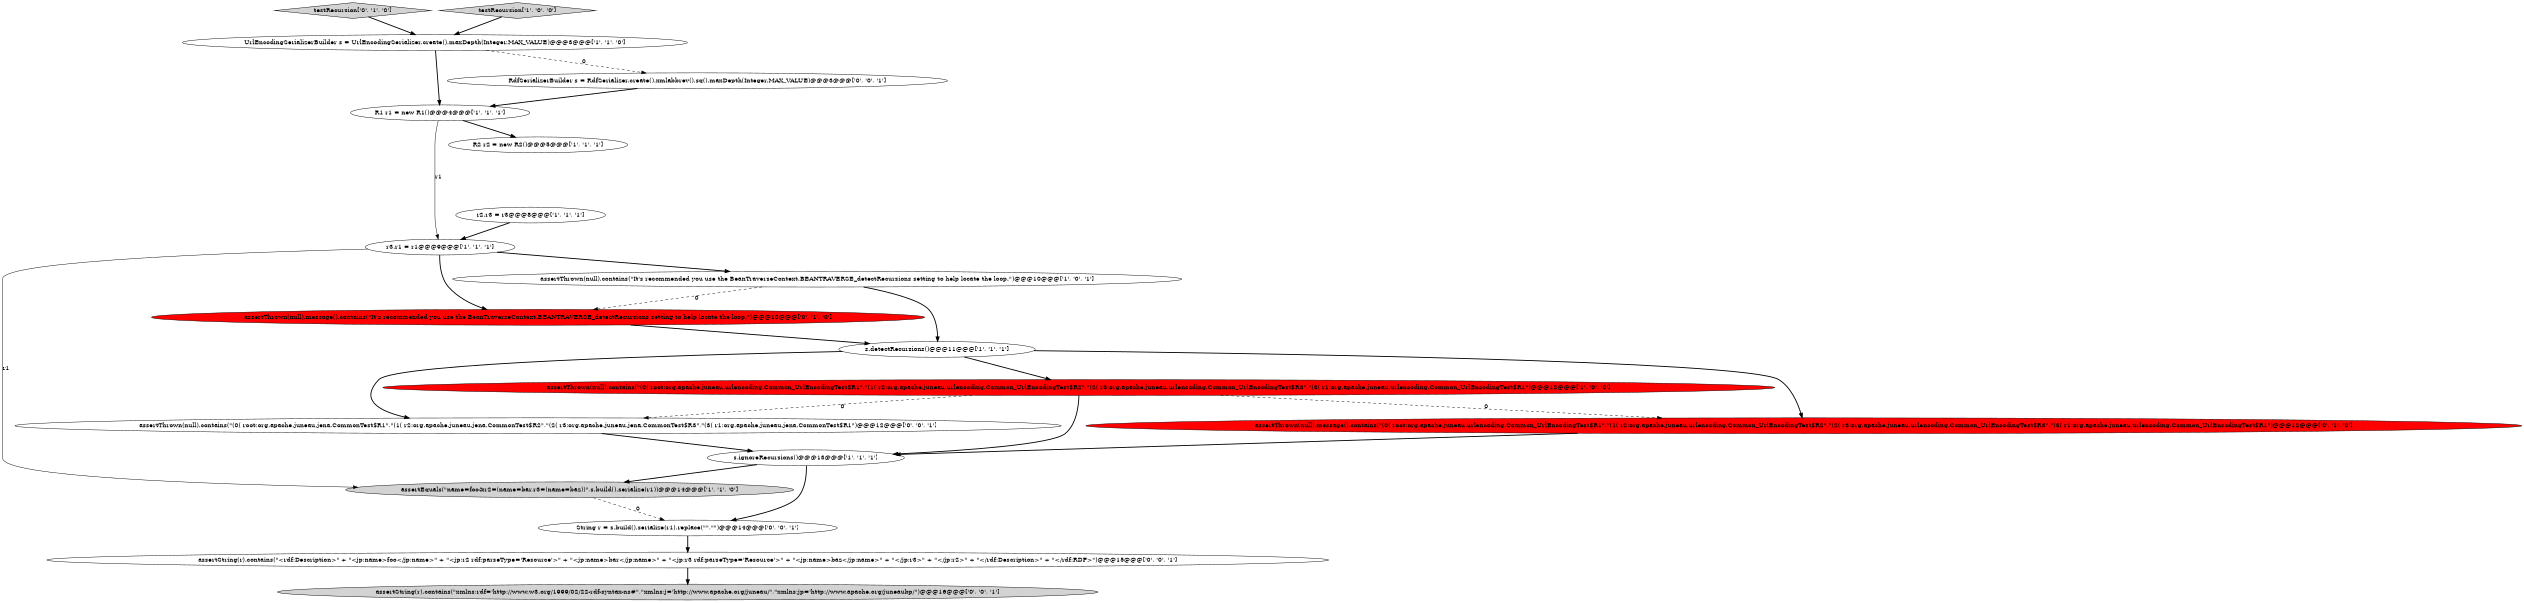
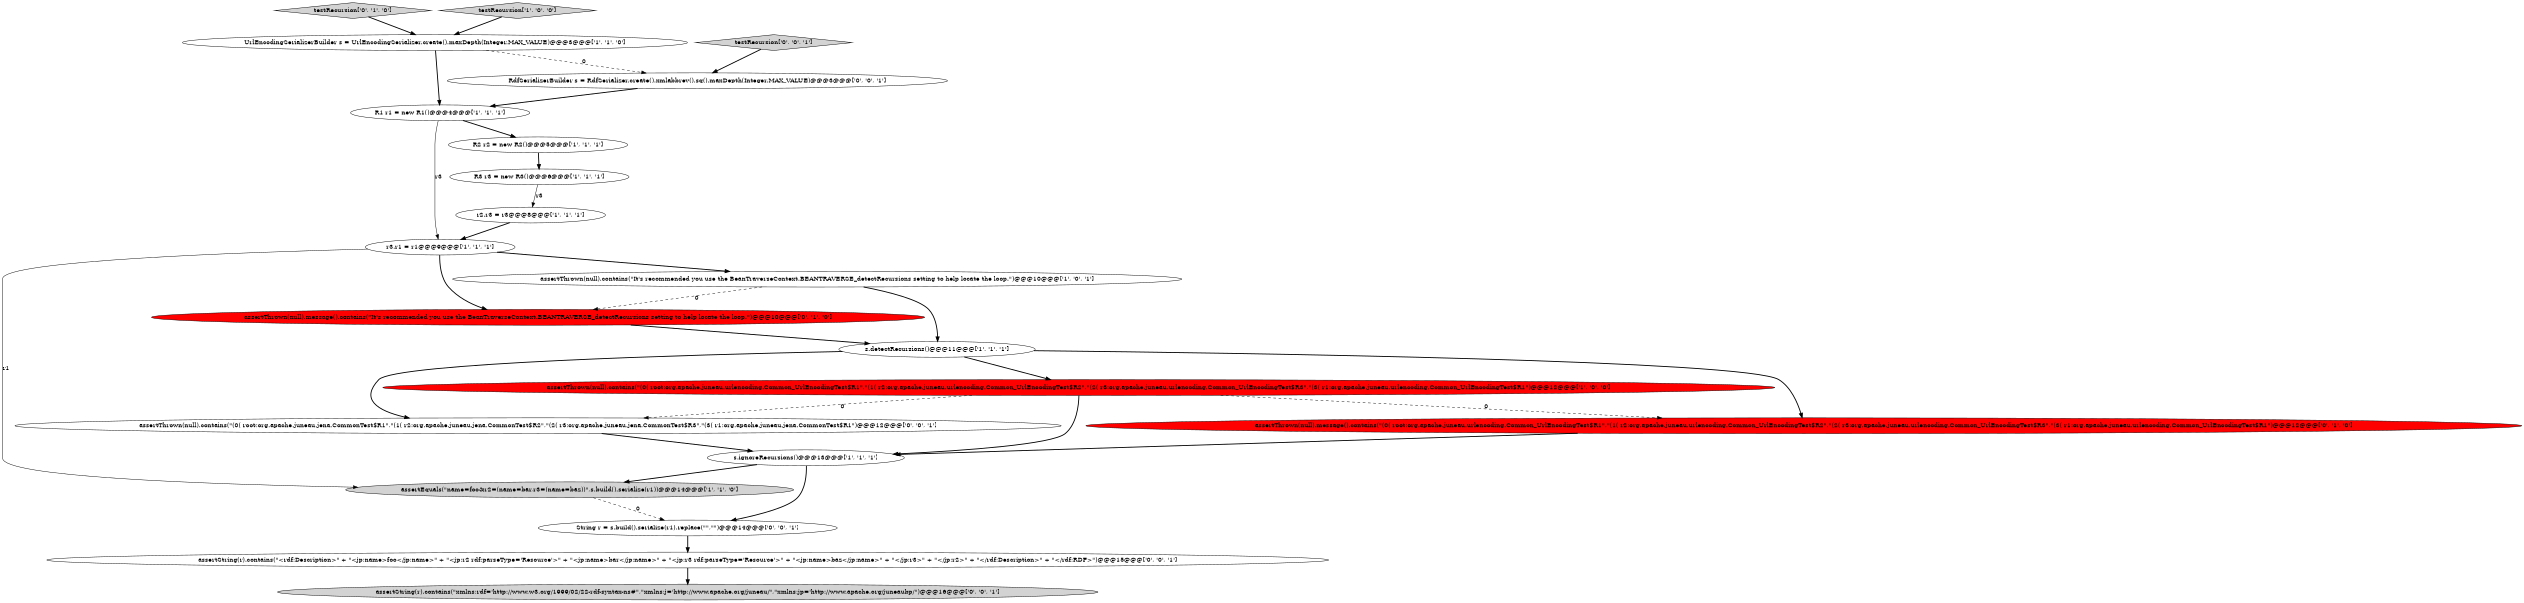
none -> (774, 43)
(438, 177) -> (438, 177)
none -> (539, 177)
